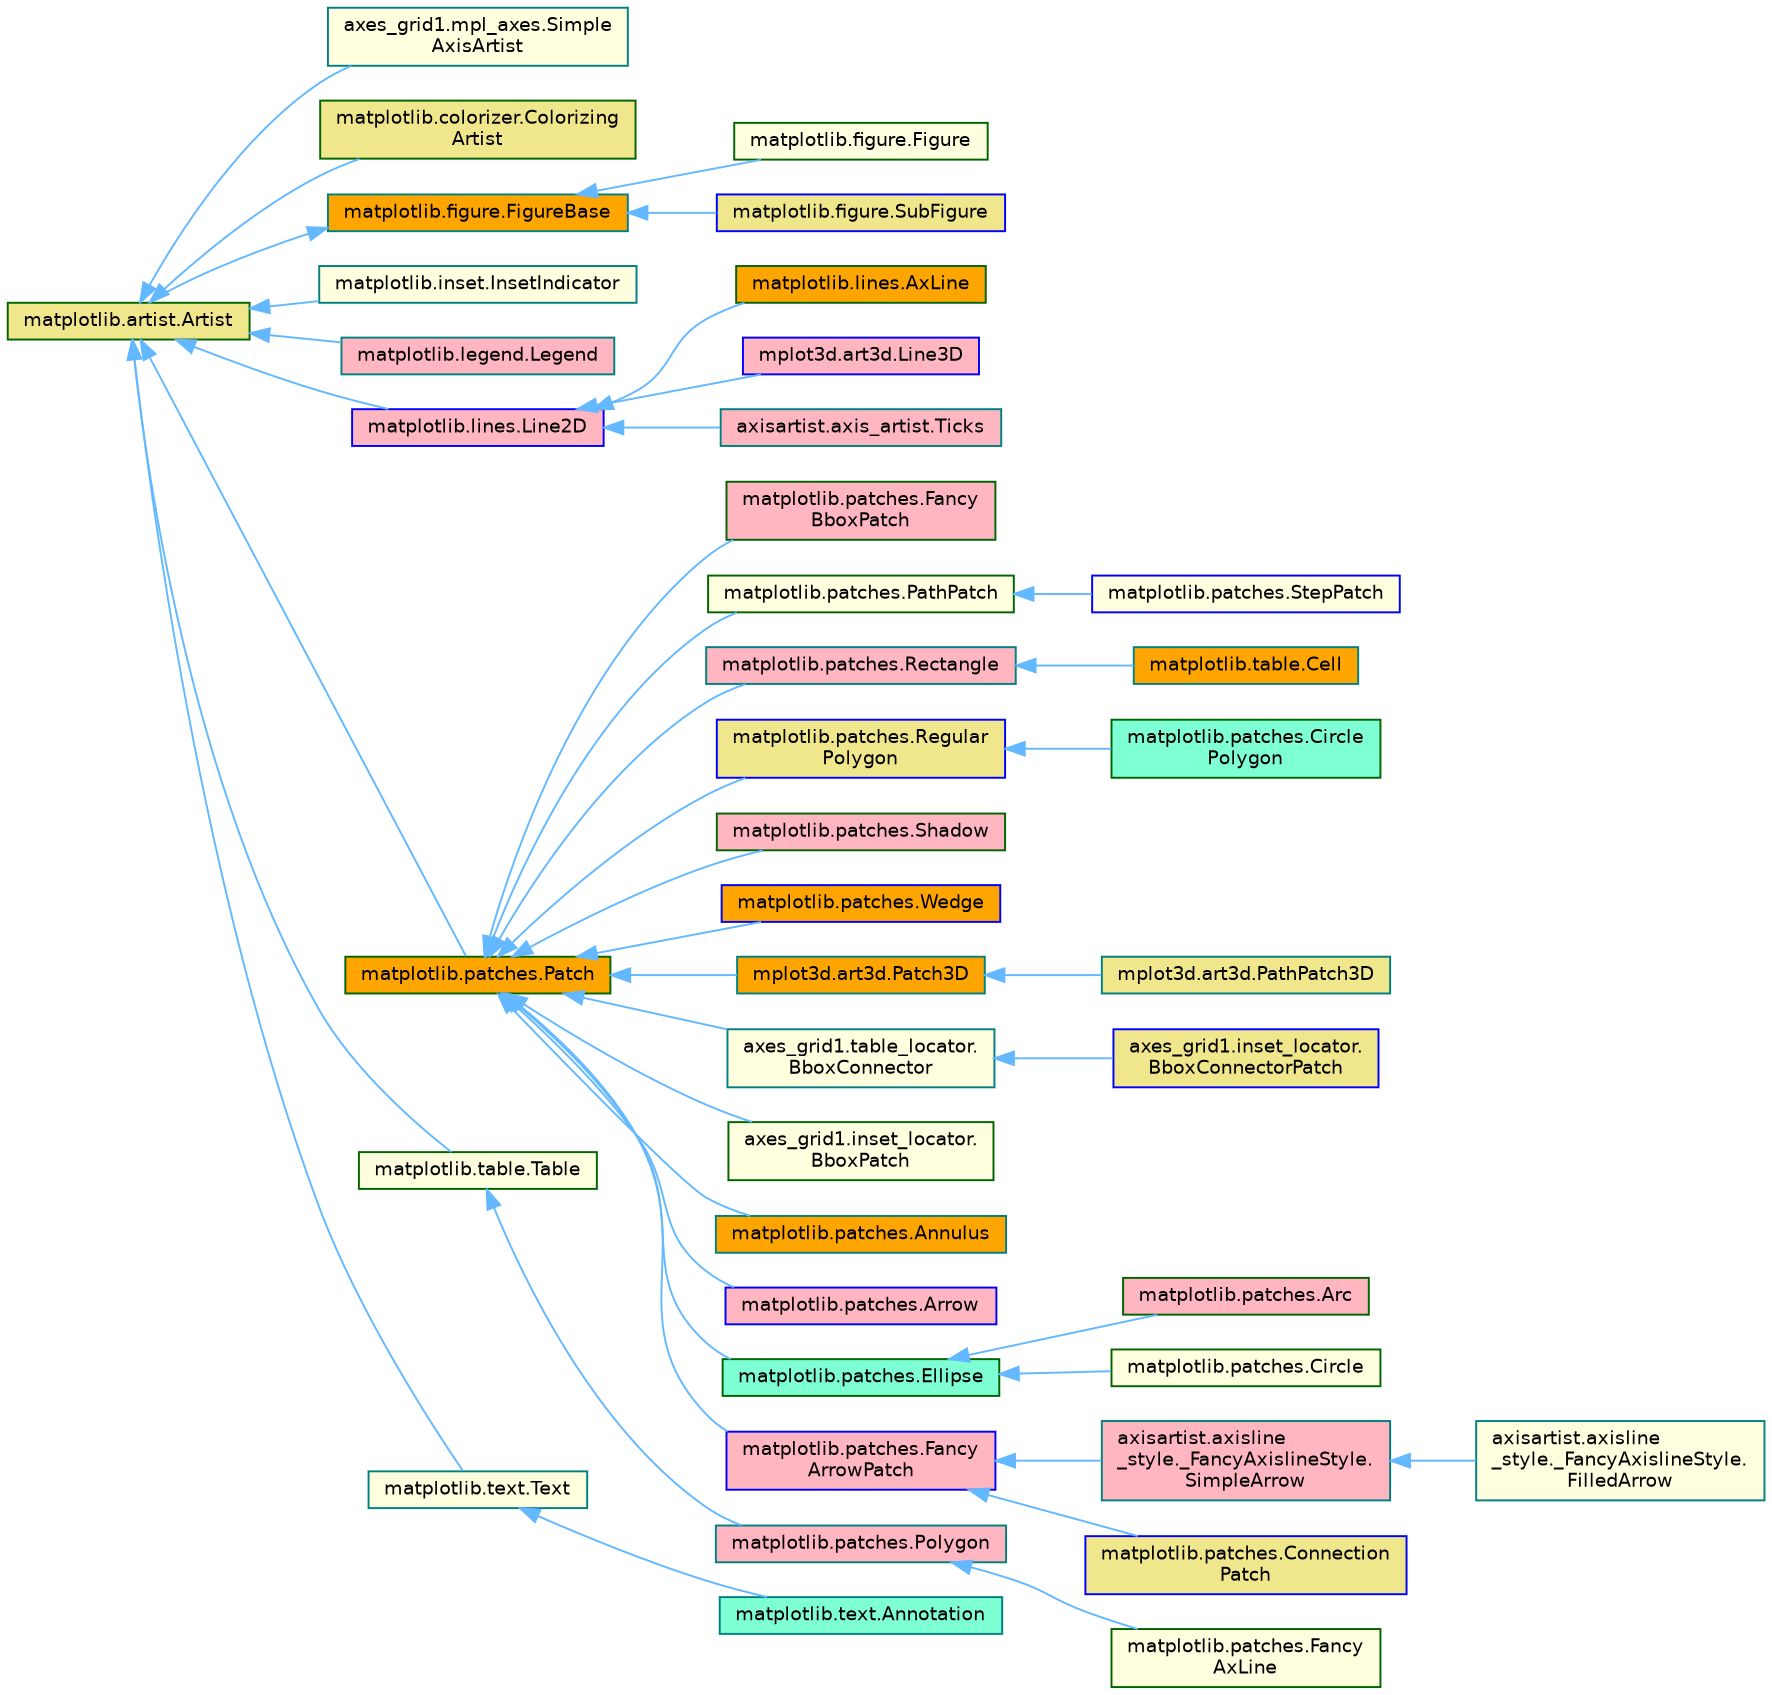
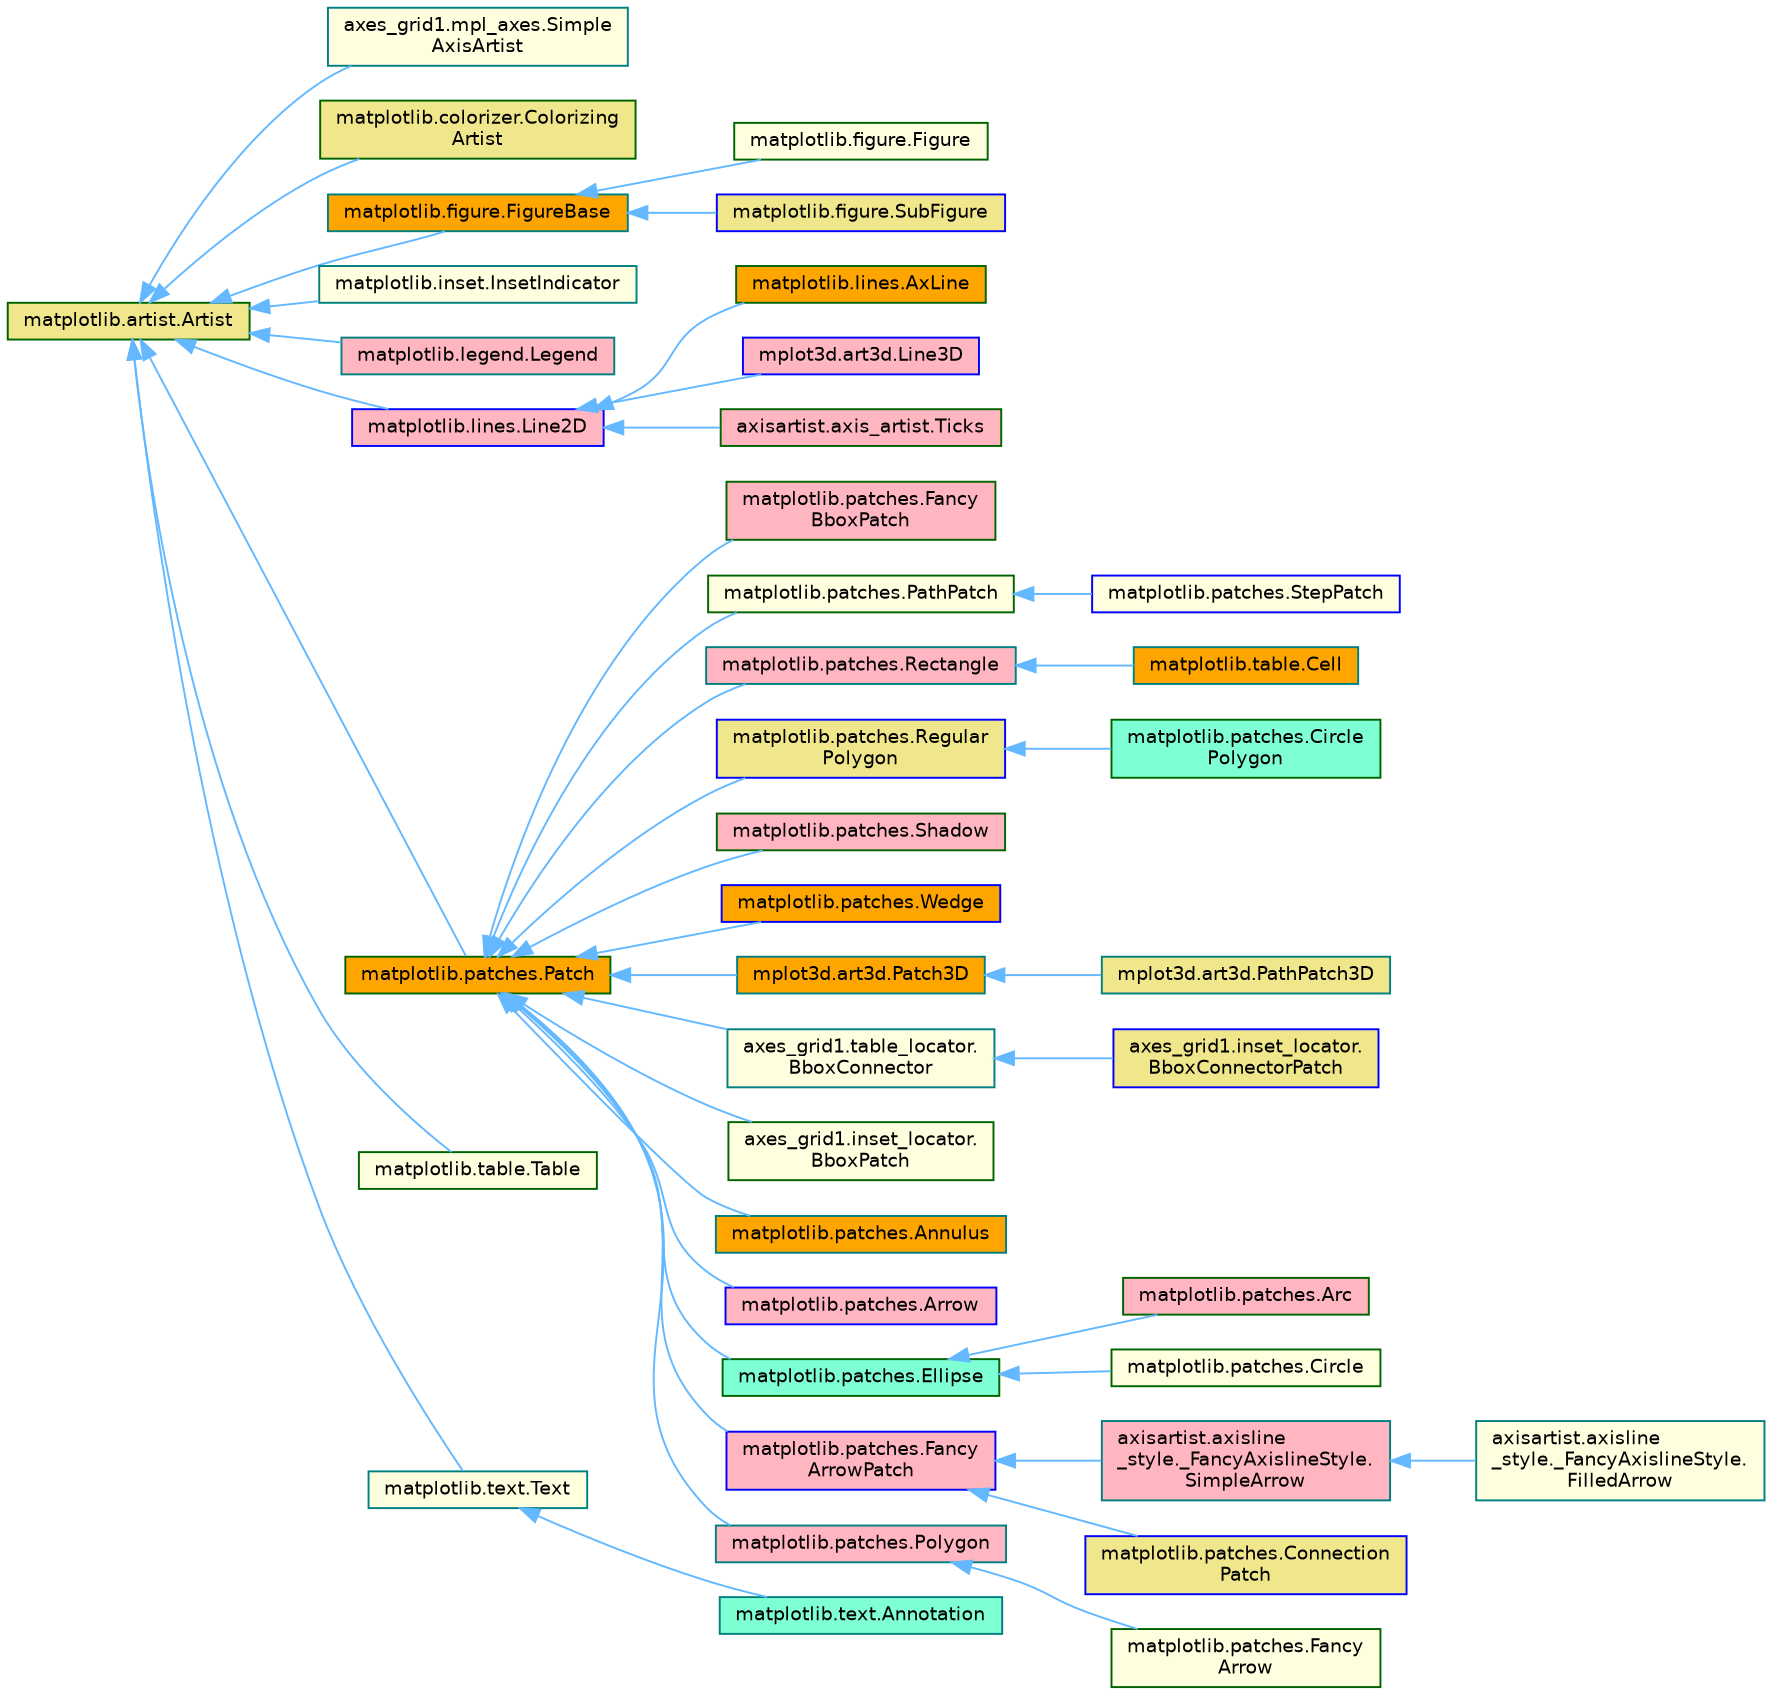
(227, 264) -> (336, 260)
(861, 428) -> (861, 428)
(592, 1388) -> (655, 1358)
(1246, 1658) -> (1246, 1658)
